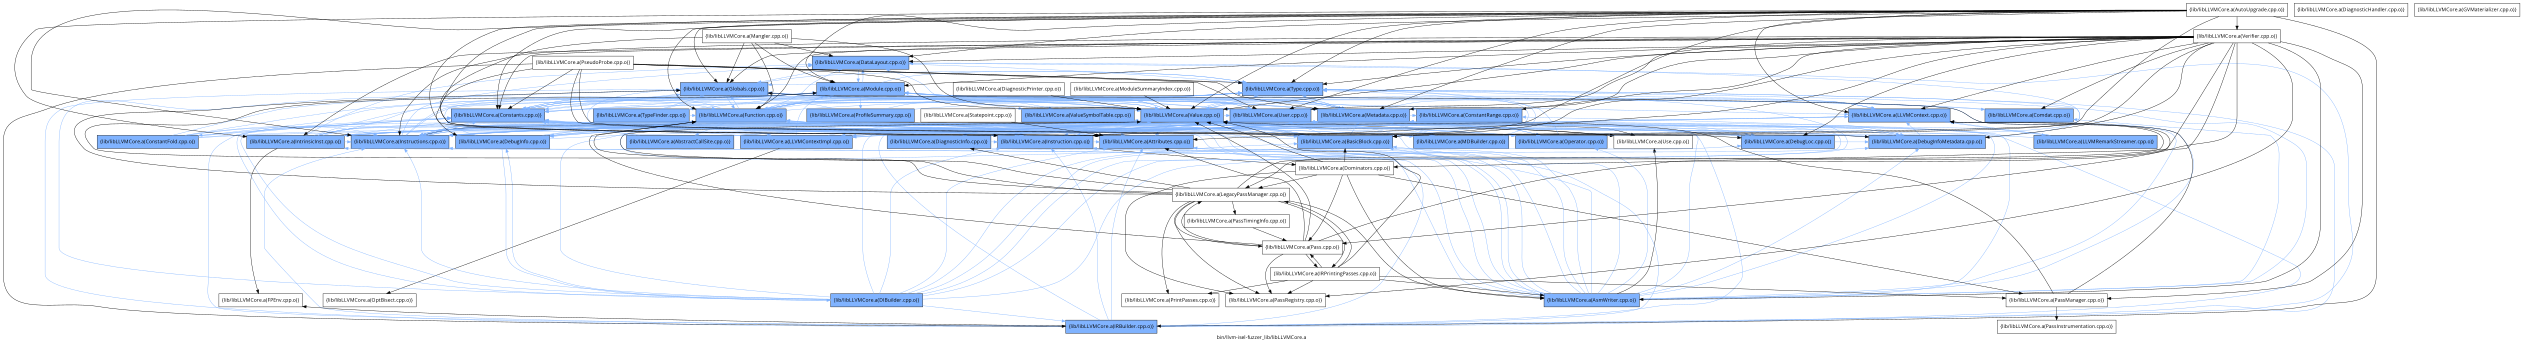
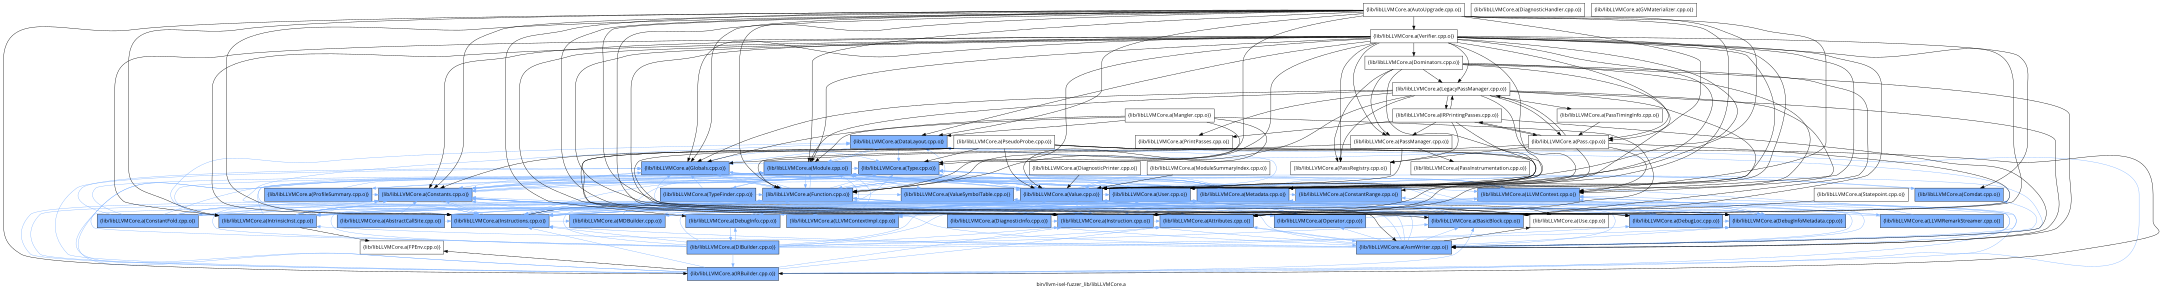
(1450, 97) -> none
(1177, 156) -> (1808, 138)
(370, 300) -> none
